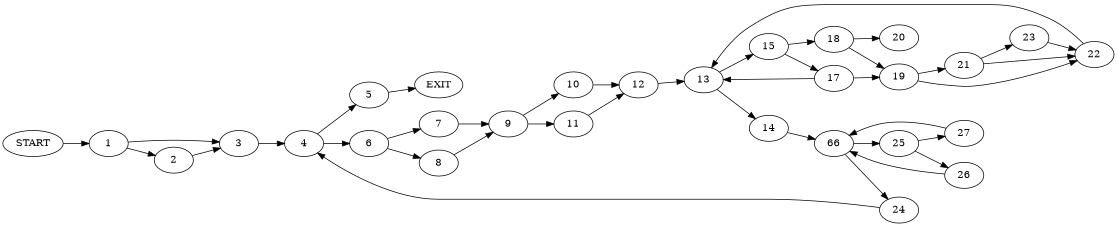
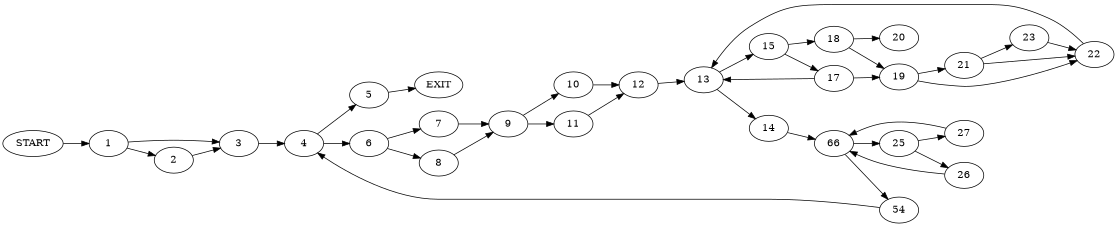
(899, 210) -> (899, 210)
